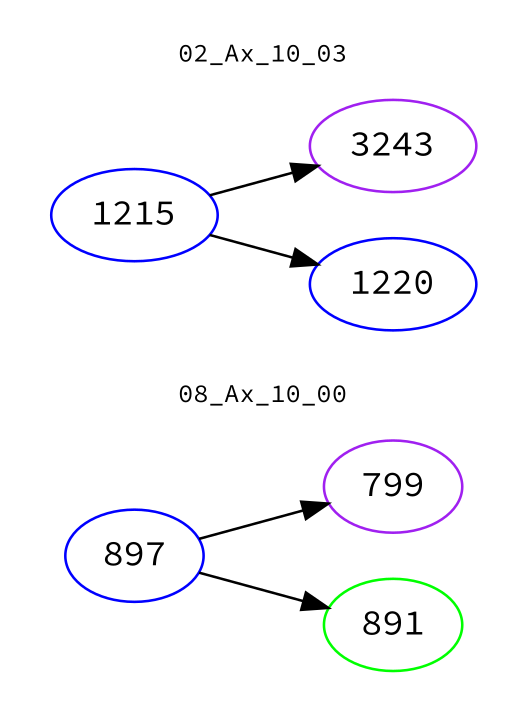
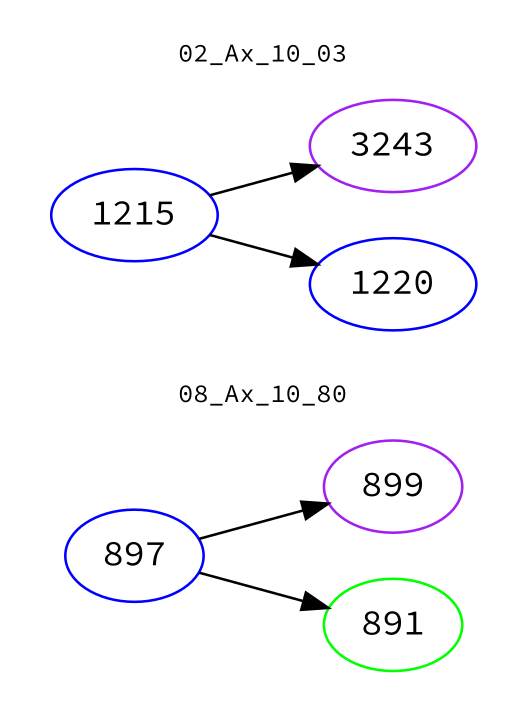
(264, 396) -> (264, 396)
(393, 487) -> (393, 487)
